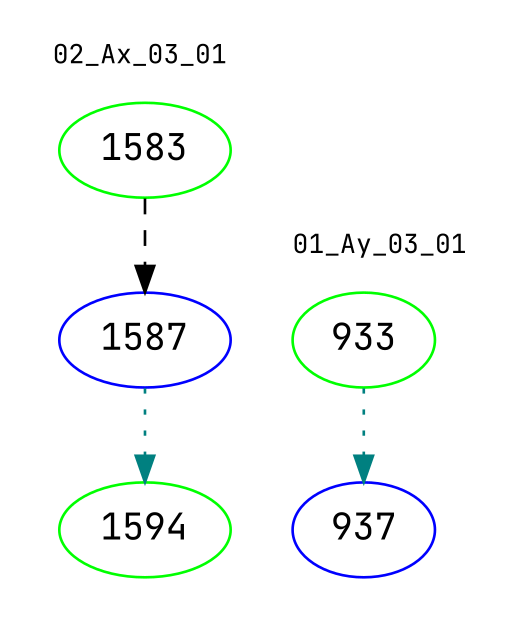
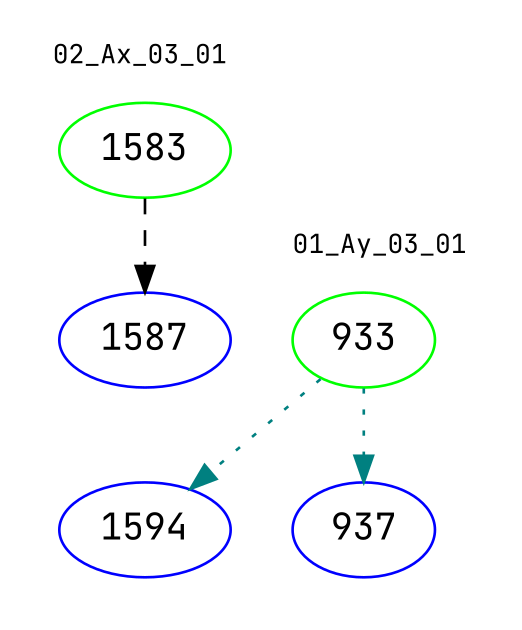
(145, 422) -> (288, 407)
(145, 530) -> (145, 530)
